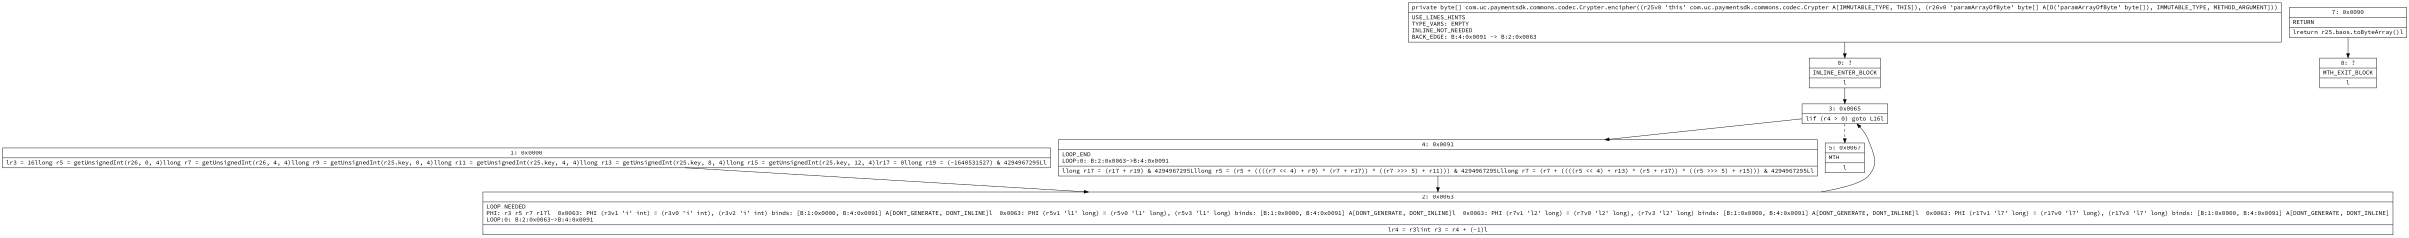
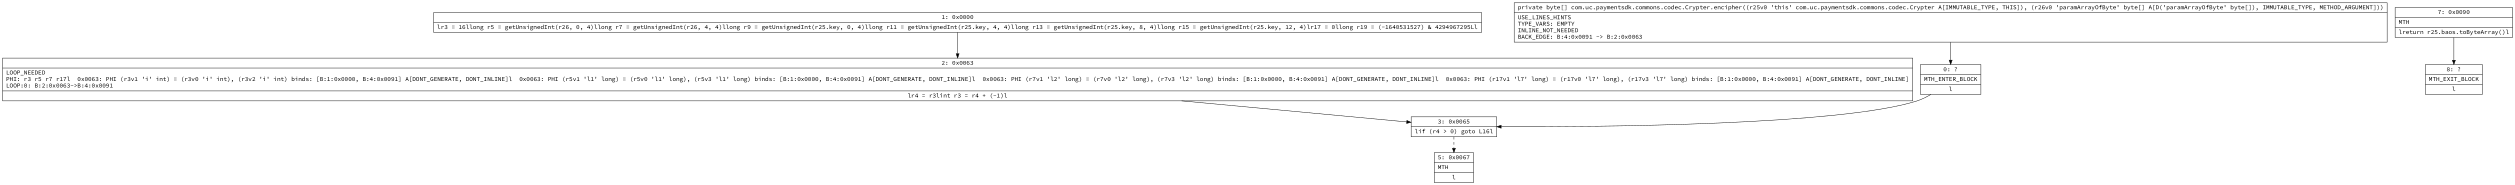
(2304, 22) -> (2404, 22)
(1845, 73) -> (1951, 79)
(1438, 158) -> none
